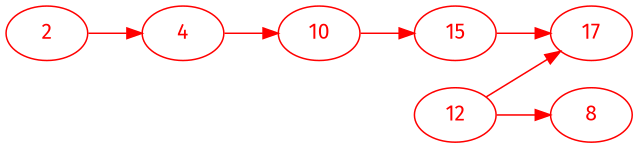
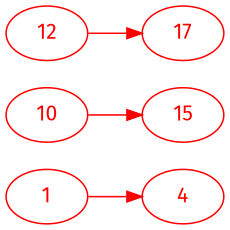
(47, 33) -> (47, 197)
(244, 33) -> none
(516, 33) -> none
(591, 115) -> none
